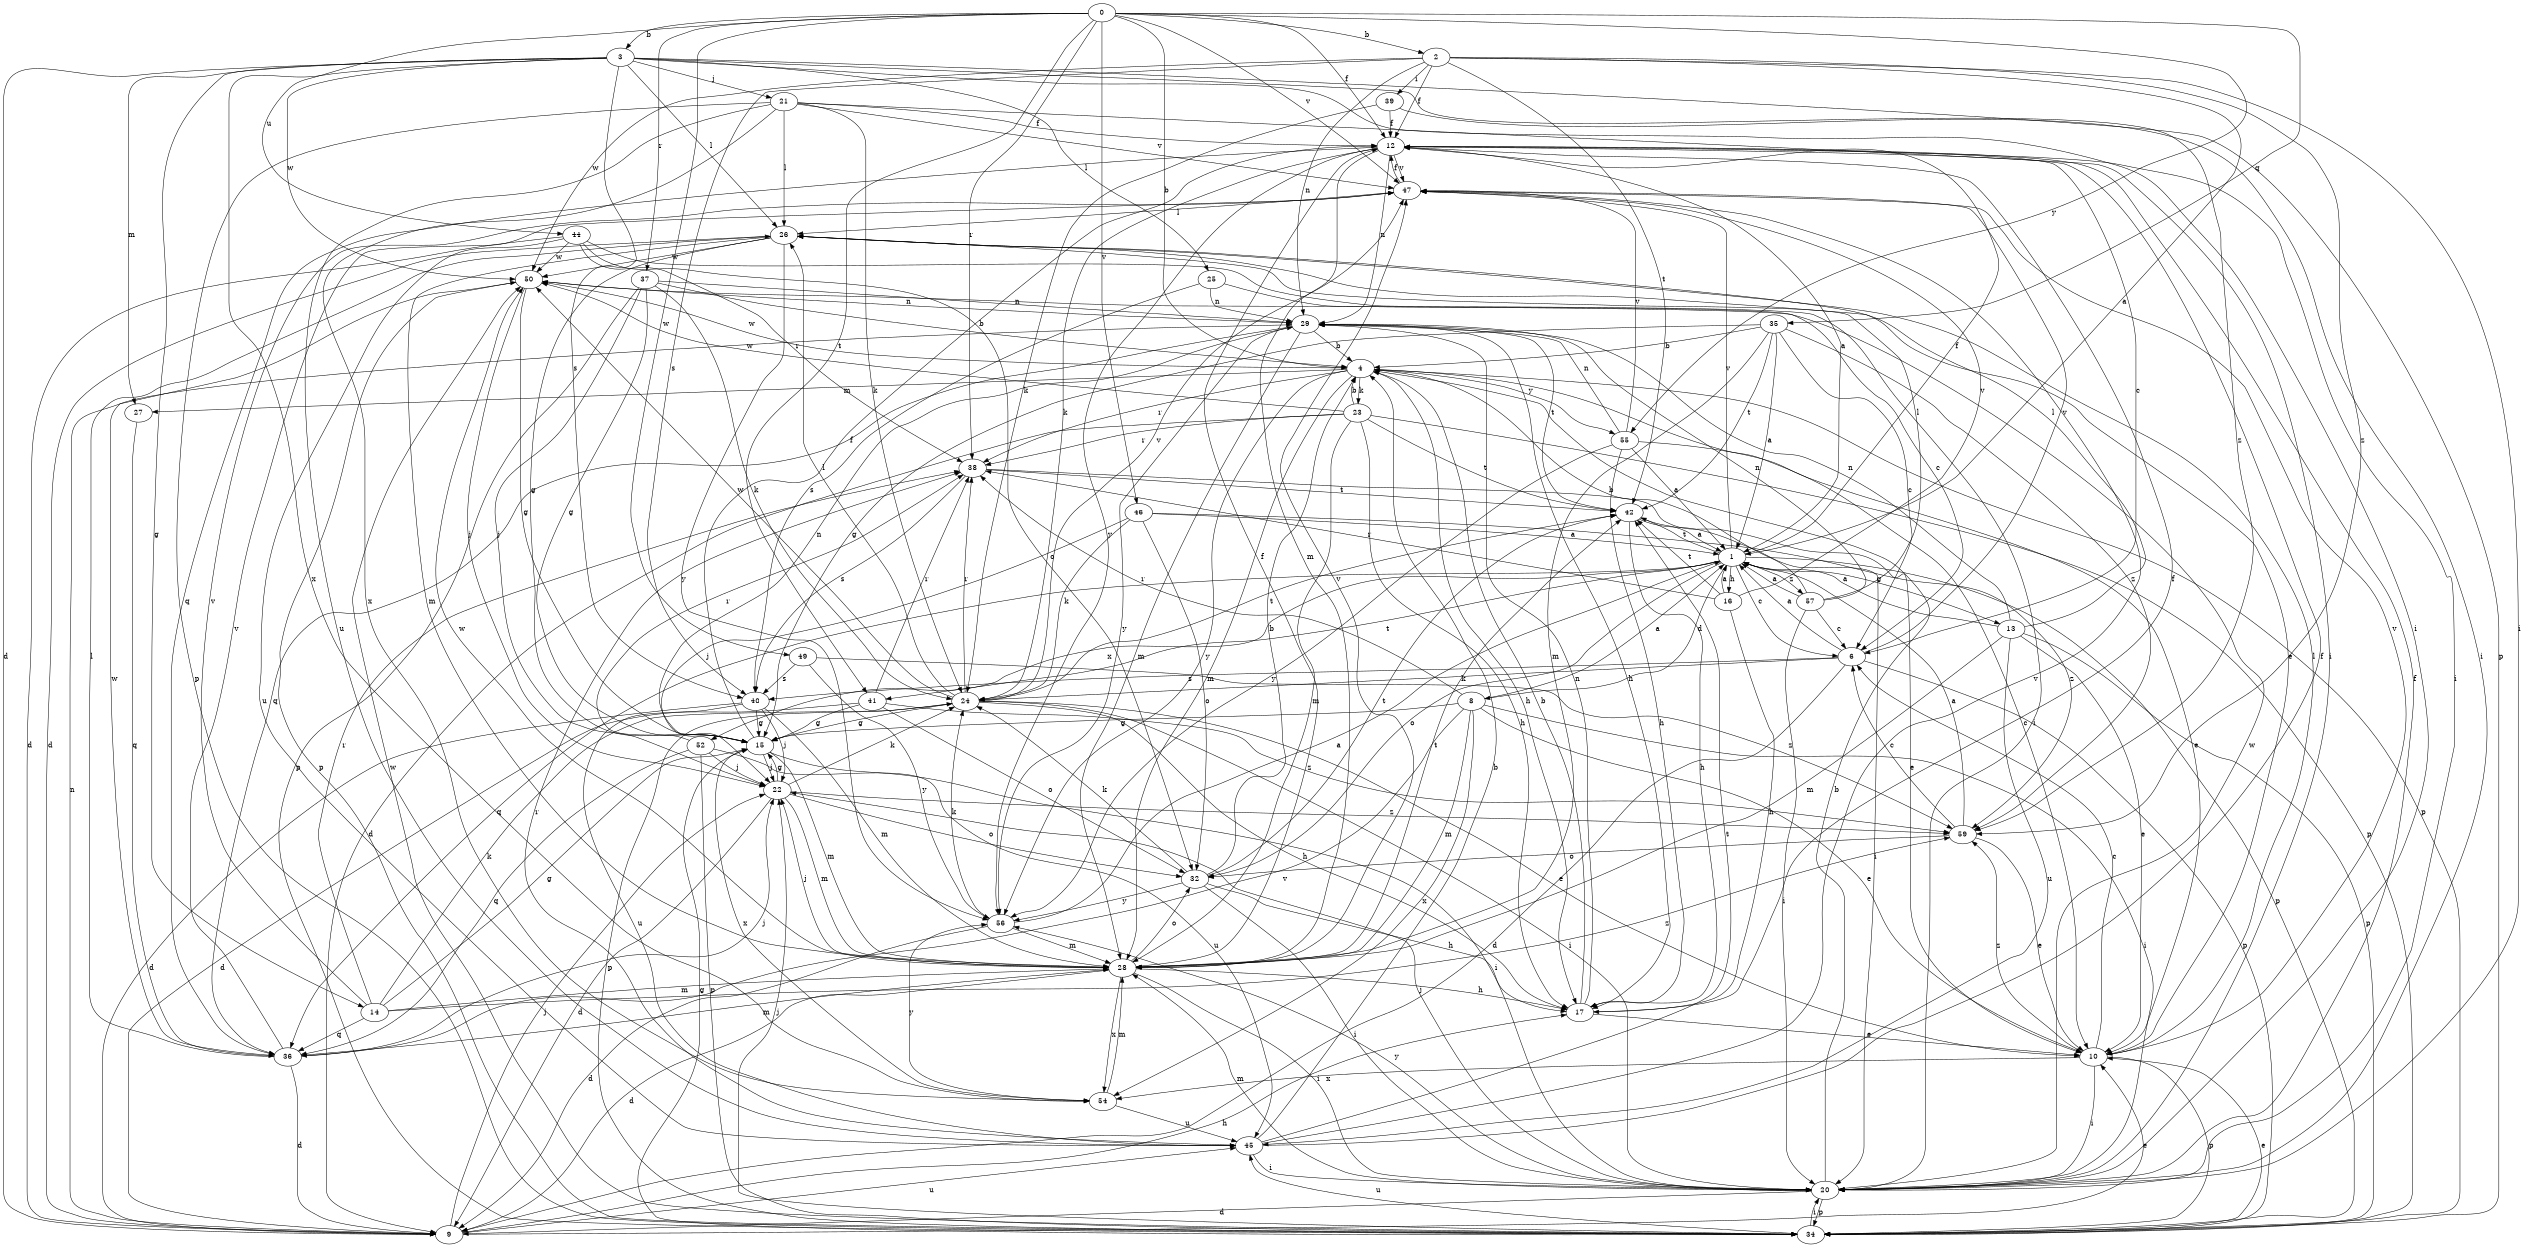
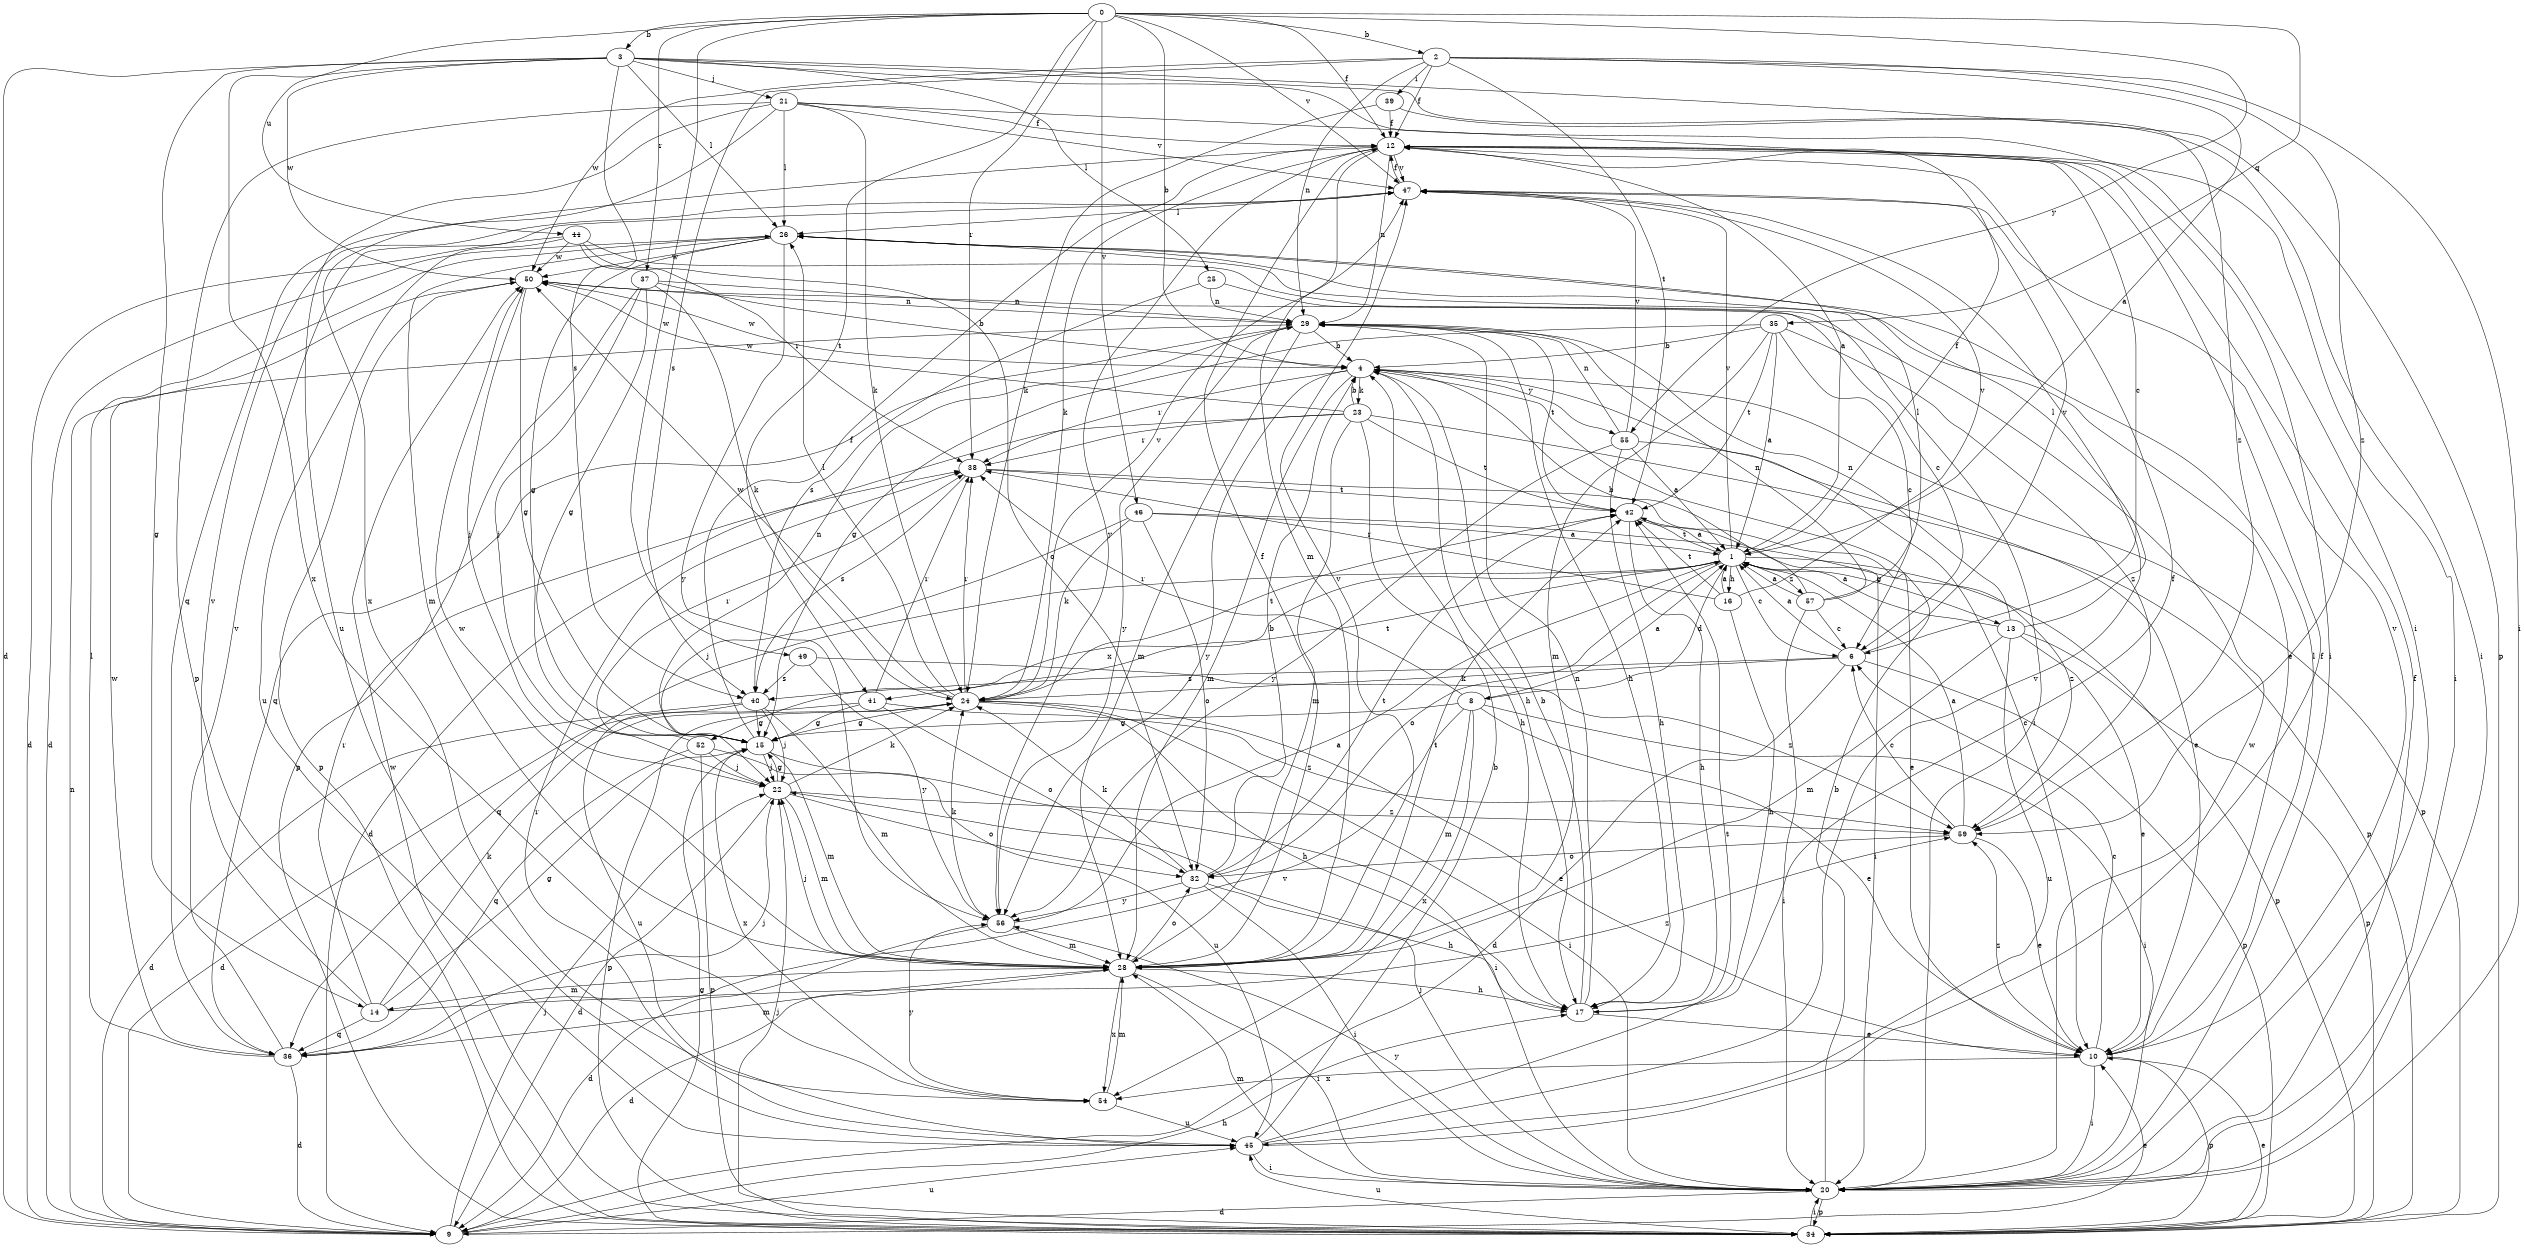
(139, 413) -> none
(763, 982) -> (750, 976)
